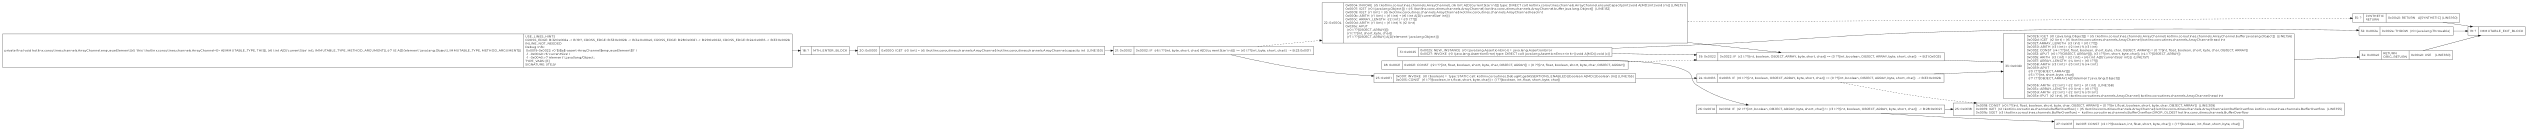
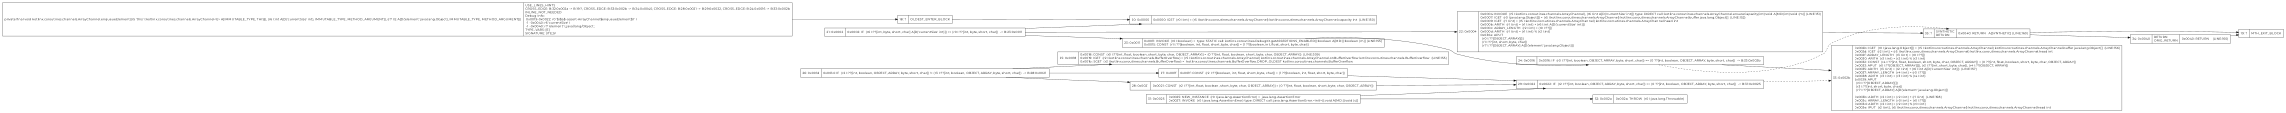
(2019, 20) -> (1872, 33)
(2459, 31) -> none
(2502, 31) -> (2266, 33)
(1289, 43) -> (1240, 32)
(1733, 47) -> (1431, 78)
(830, 51) -> (930, 19)
(1108, 51) -> (1082, 26)
(2431, 55) -> (2205, 39)
(2326, 58) -> (2079, 36)
(1661, 61) -> (1445, 85)
(1973, 61) -> (1796, 81)
(1669, 66) -> (1067, 80)
(2039, 68) -> (1867, 80)
(1907, 95) -> (1806, 61)
